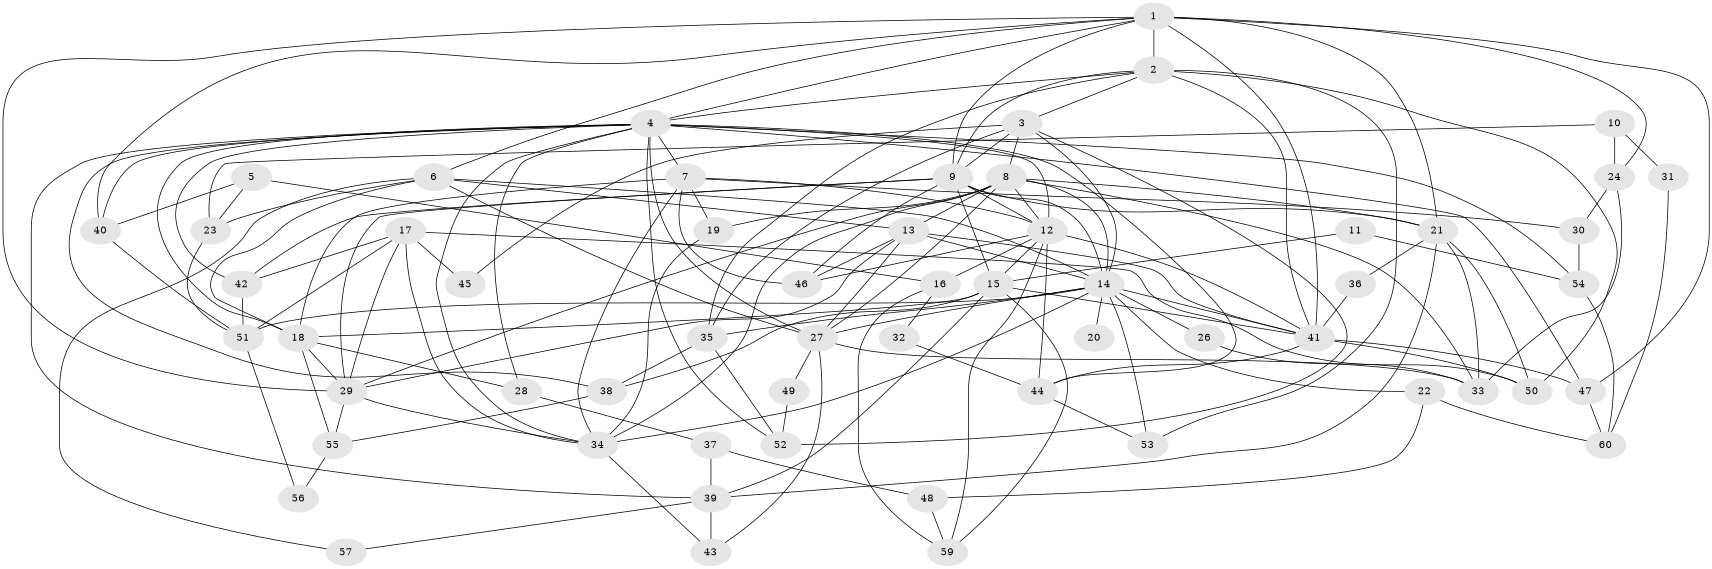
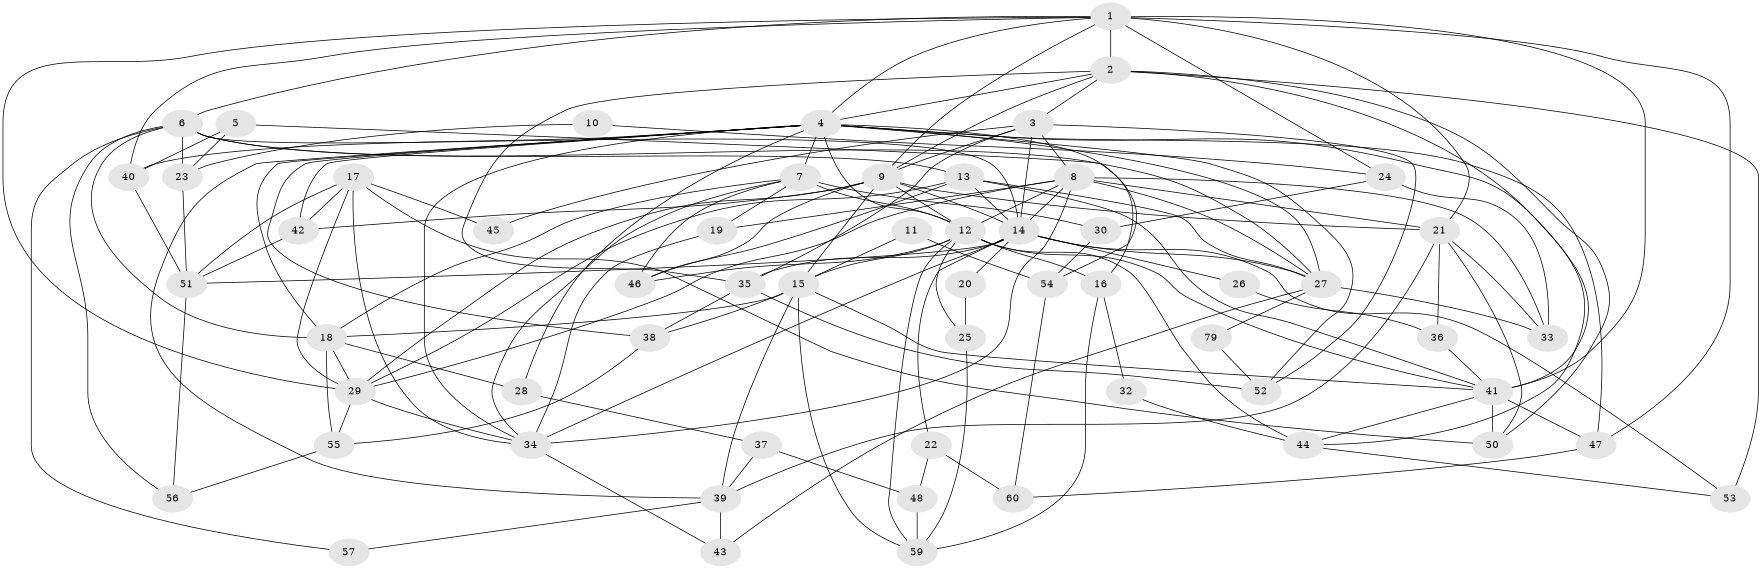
(1668, 177) -> none
(949, 208) -> none
none -> (84, 295)
(1192, 307) -> none
none -> (966, 338)
(1342, 364) -> (1301, 305)
(789, 392) -> (1211, 338)
